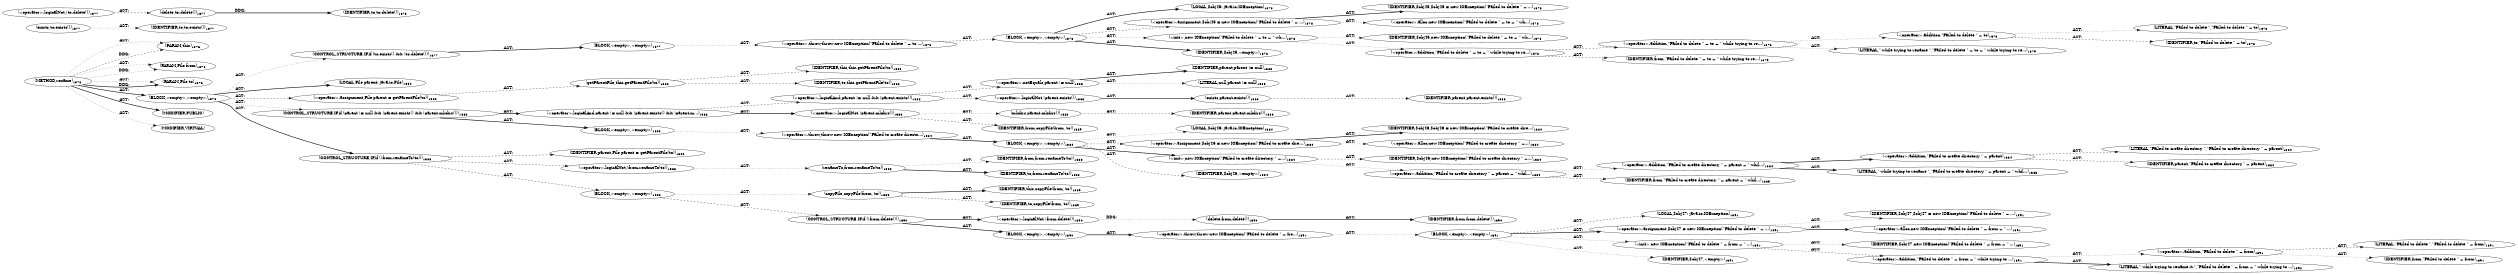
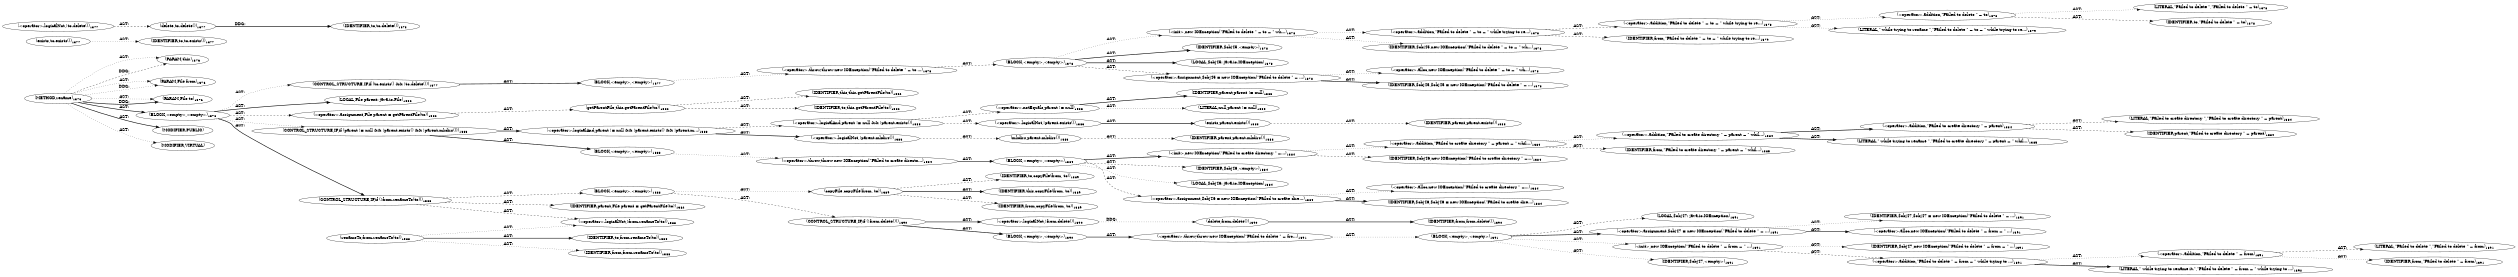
(958, 114) -> (958, 139)
(948, 121) -> (944, 199)
(750, 168) -> (495, 231)
